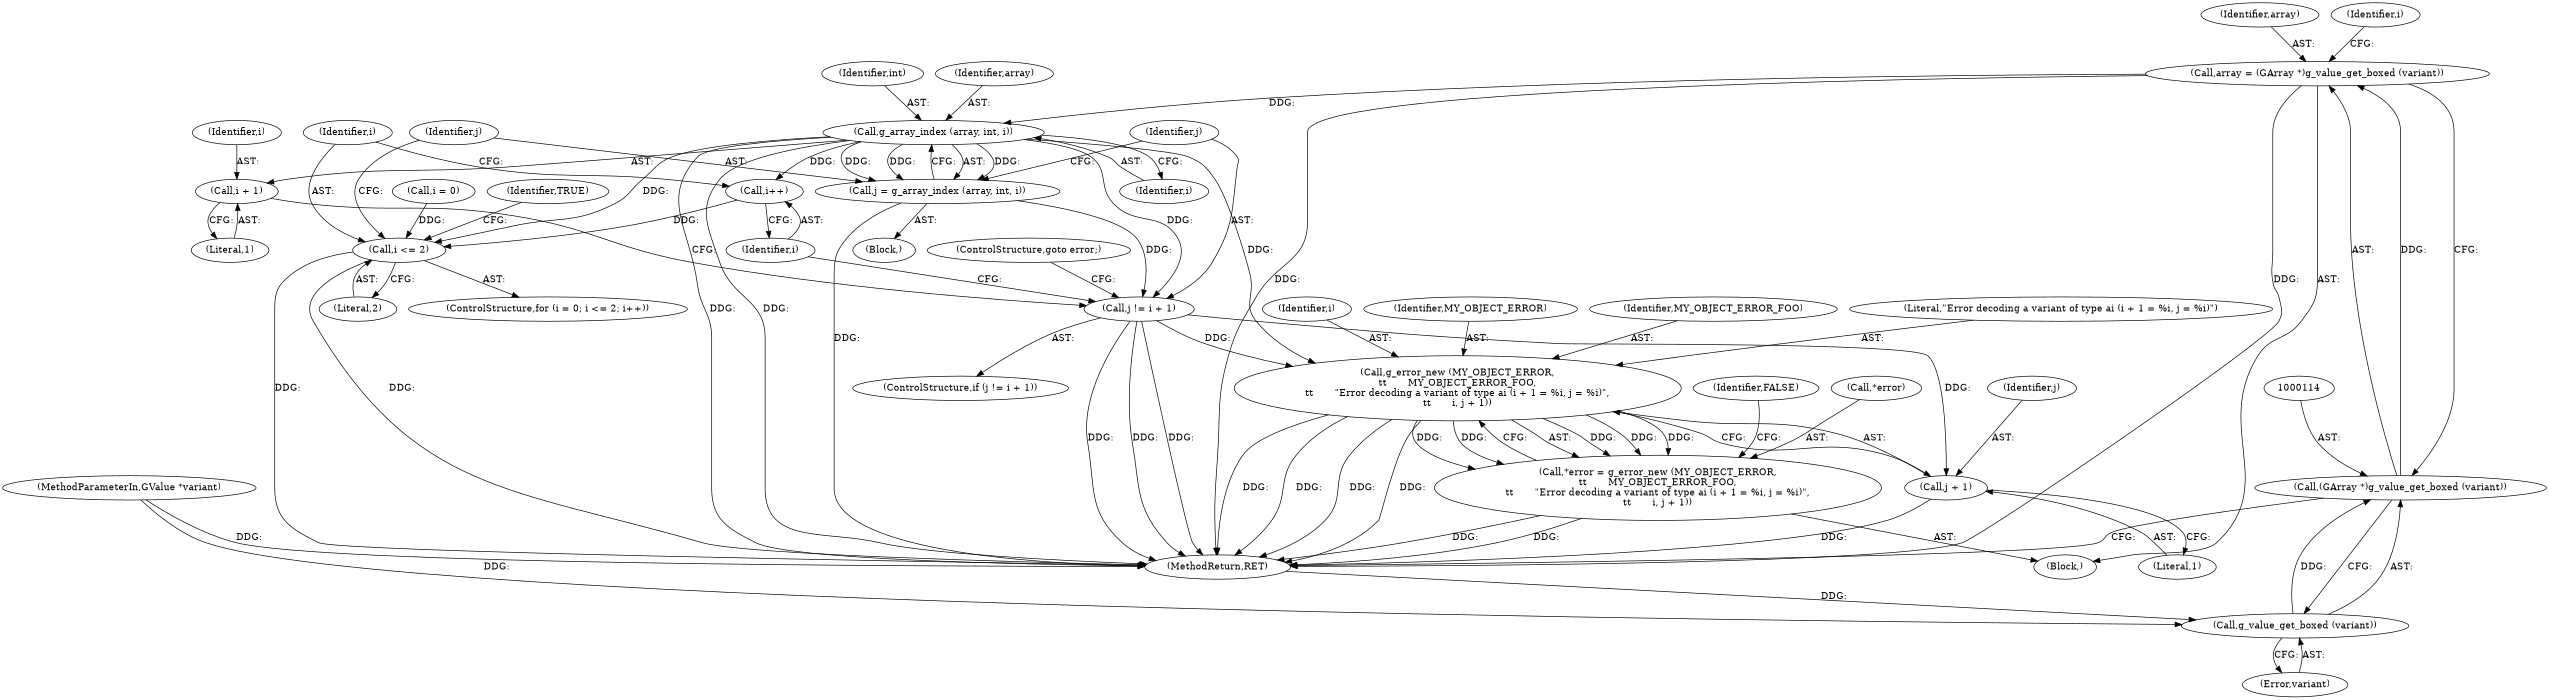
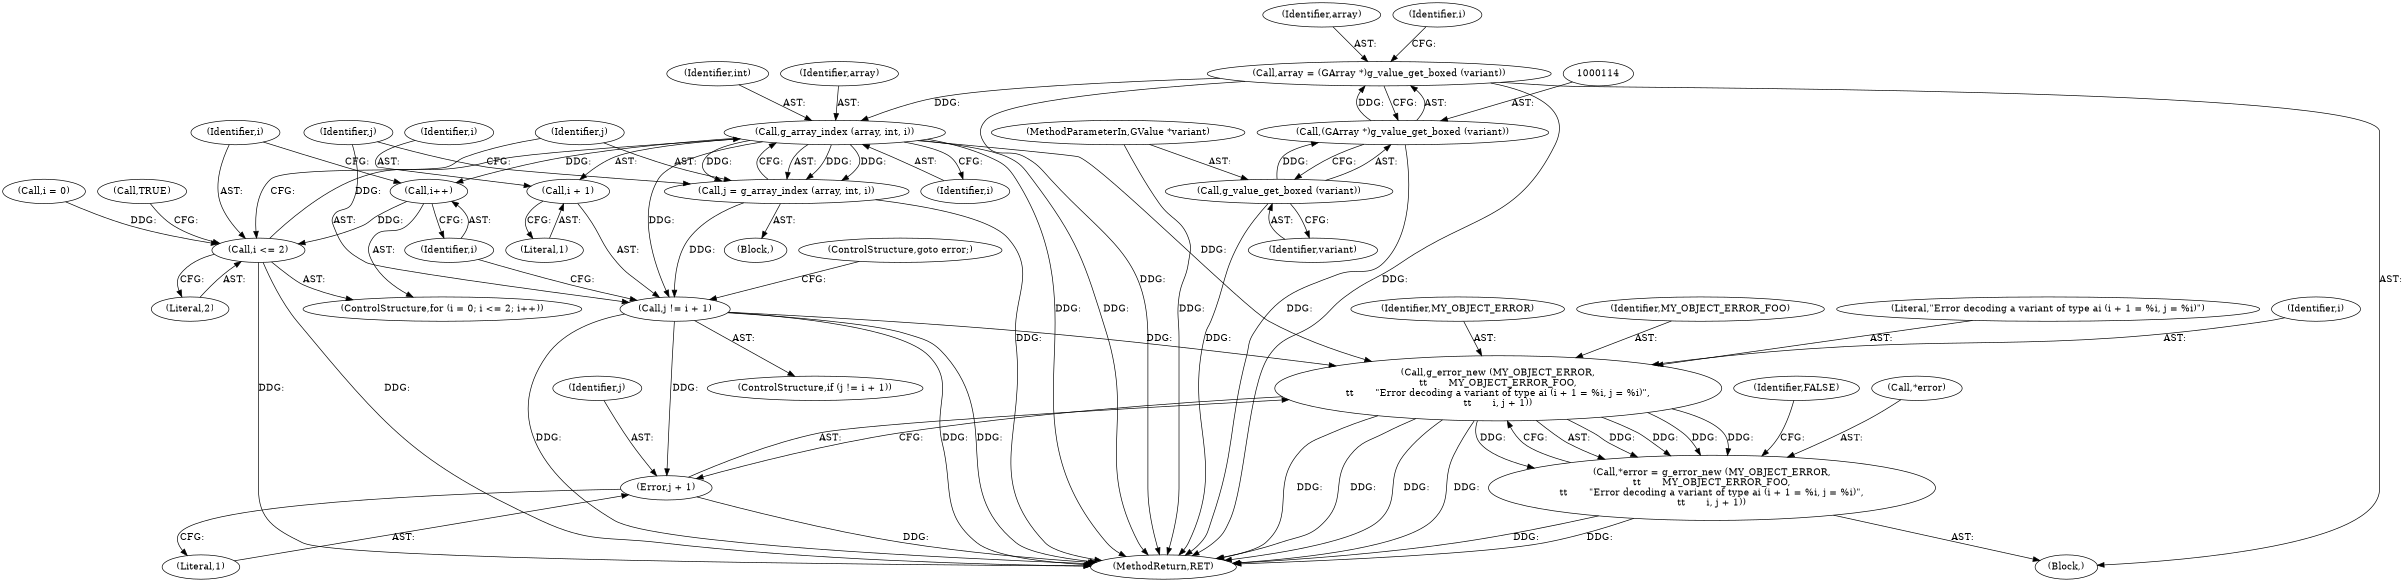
(636, 186) -> (492, 161)
(548, 191) -> (142, 191)
none -> (371, 241)
(706, 250) -> (630, 250)
(1946, 488) -> (666, 488)
(2125, 538) -> (1301, 309)
(498, 567) -> (1222, 162)
(1737, 595) -> (1199, 371)
(2295, 685) -> (1313, 250)
